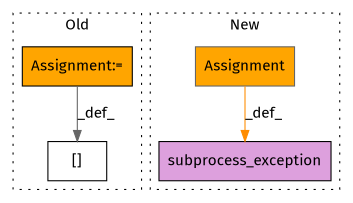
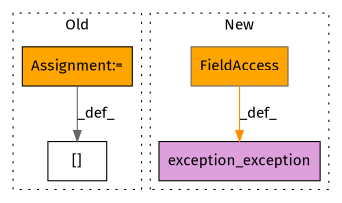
(245, 66) -> (240, 66)
(245, 161) -> (240, 161)
